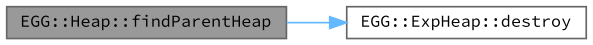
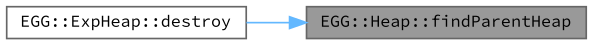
(308, 23) -> (268, 23)
